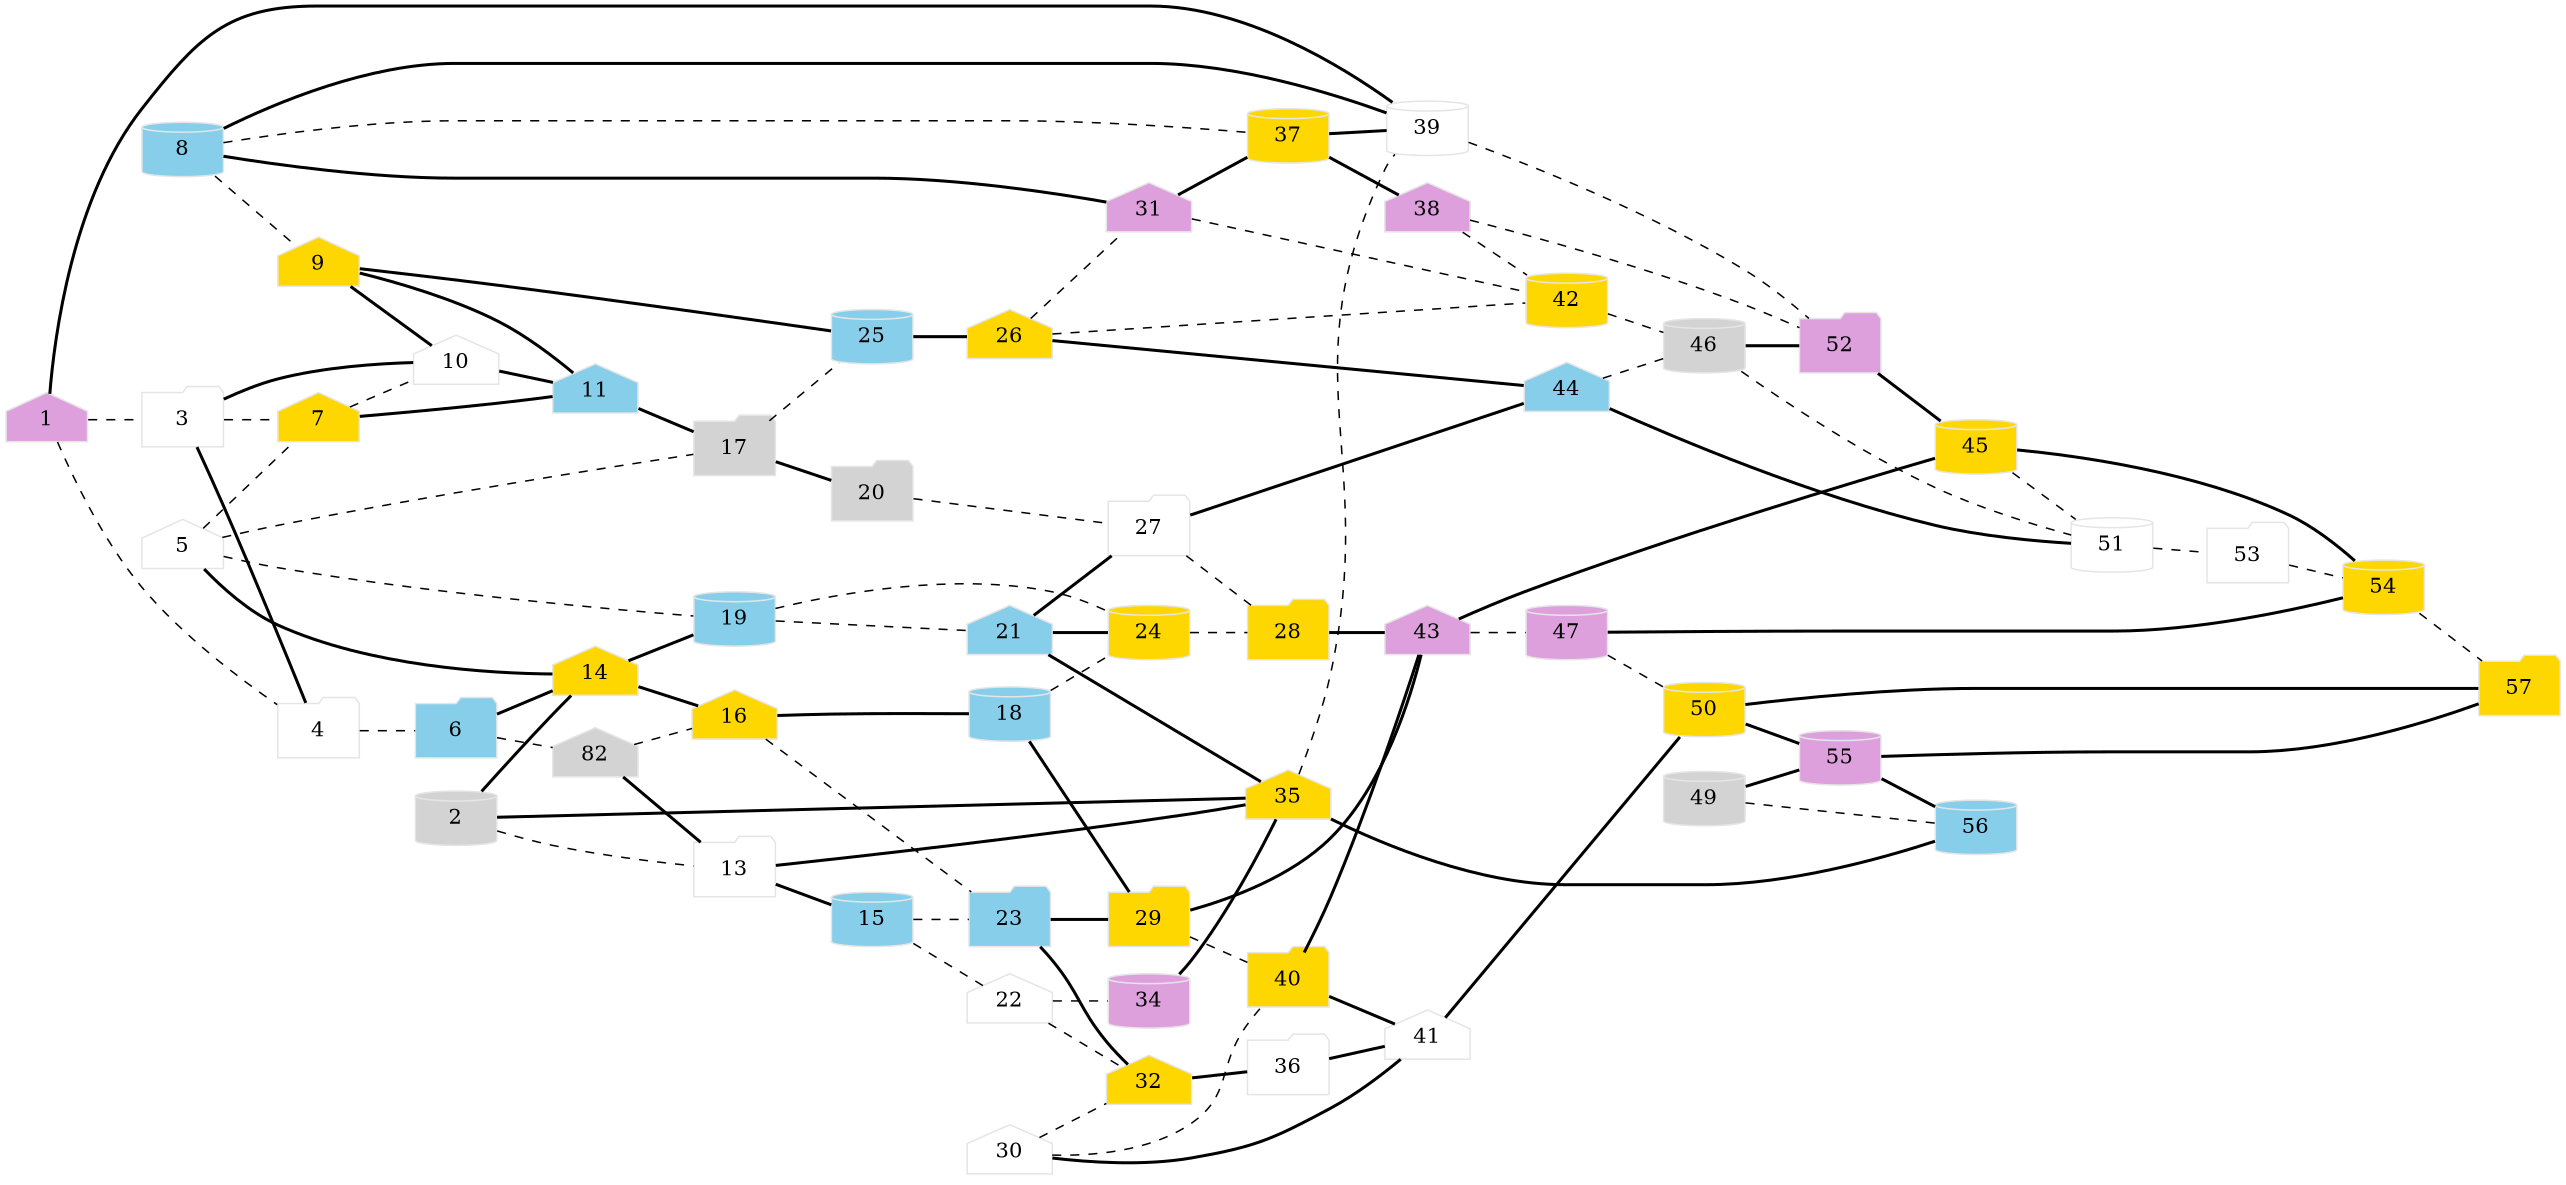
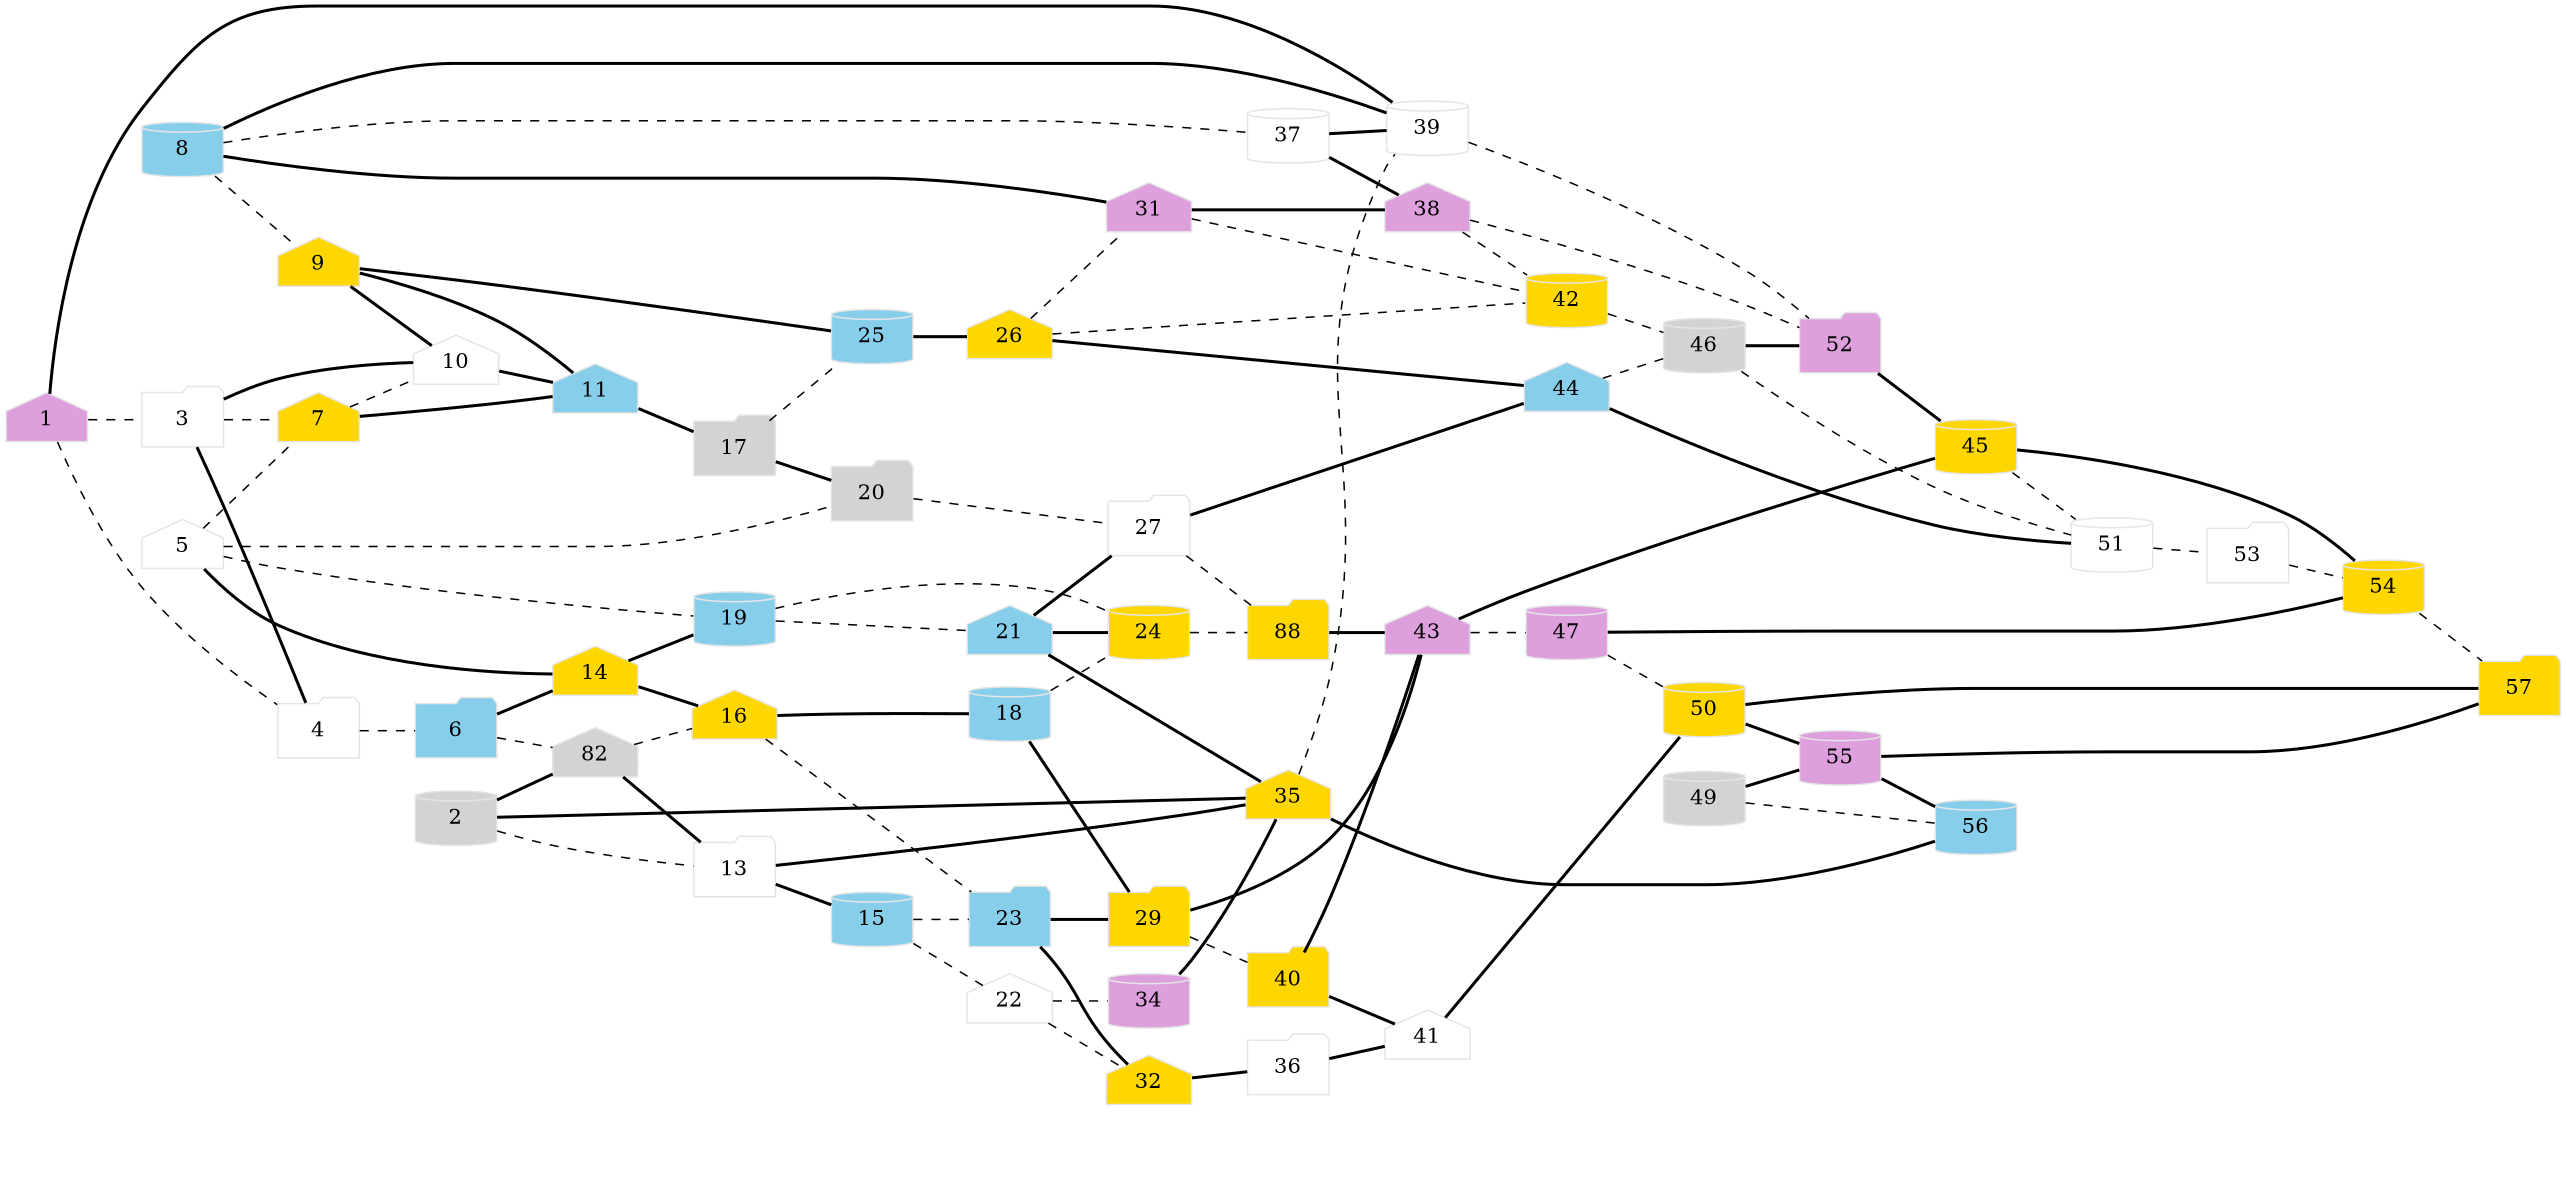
(1288, 136) -> (1288, 136)
(1213, 176) -> (1288, 210)
(457, 493) -> (529, 547)
(1288, 633) -> (1288, 633)
(517, 753) -> (525, 787)
(1010, 1152) -> none
